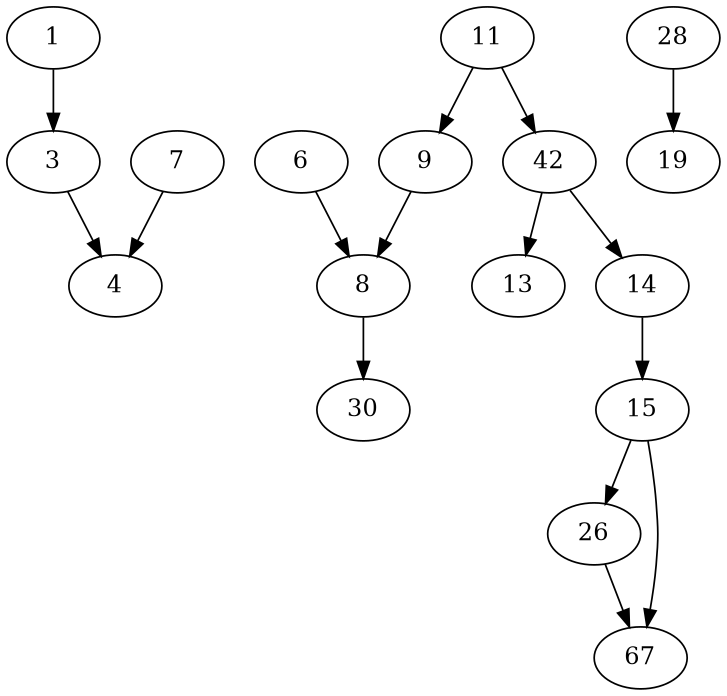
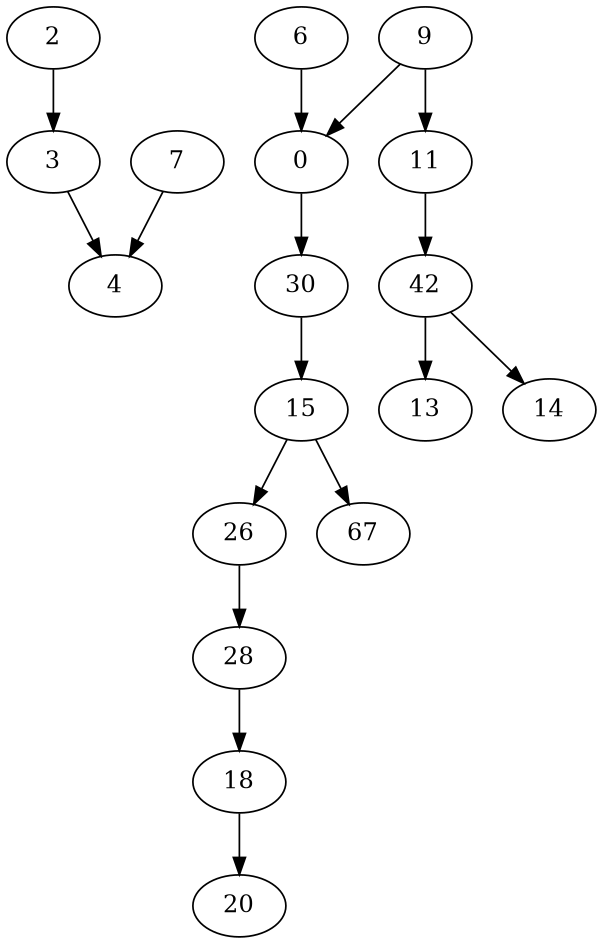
(53, 38) -> (53, 38)
(460, 92) -> (425, 91)
(673, 162) -> (239, 782)
(363, 286) -> (301, 162)
(642, 339) -> (301, 339)
(614, 587) -> (239, 587)
none -> (239, 906)
